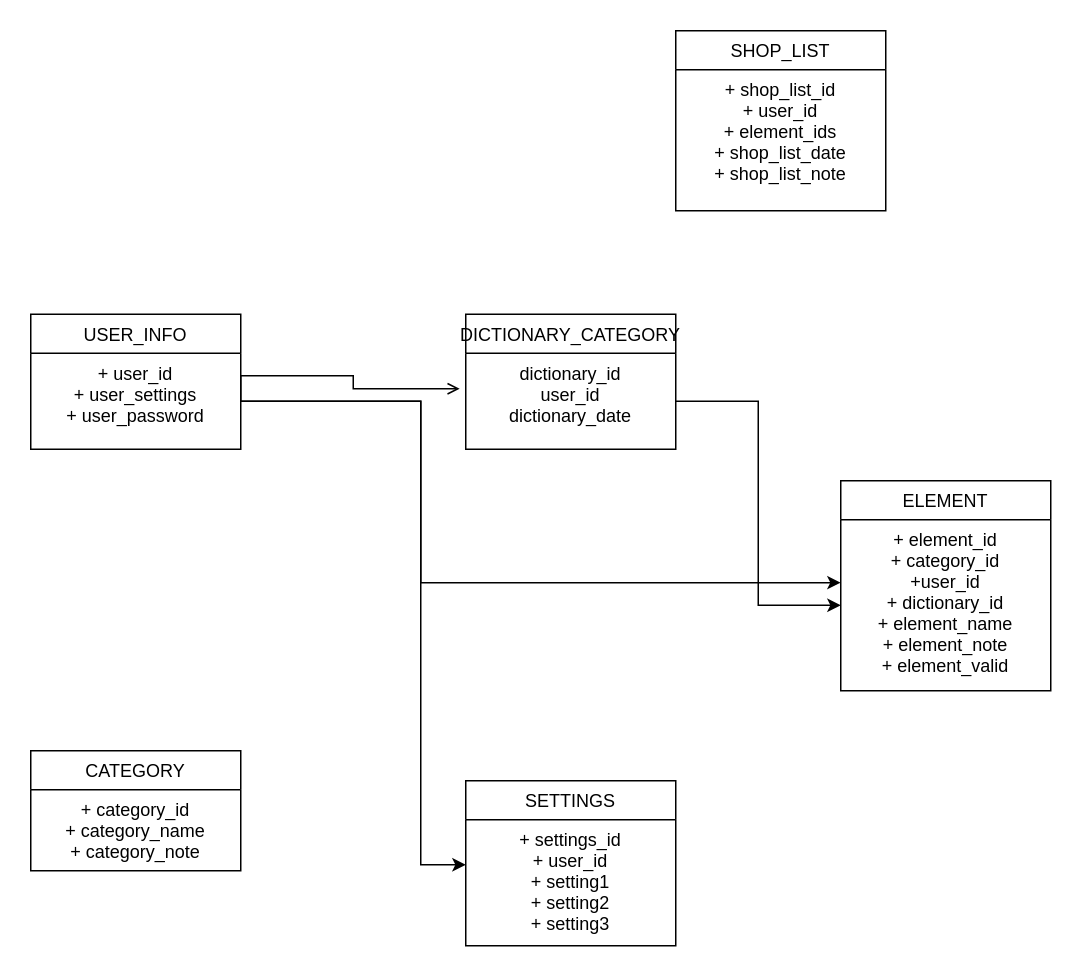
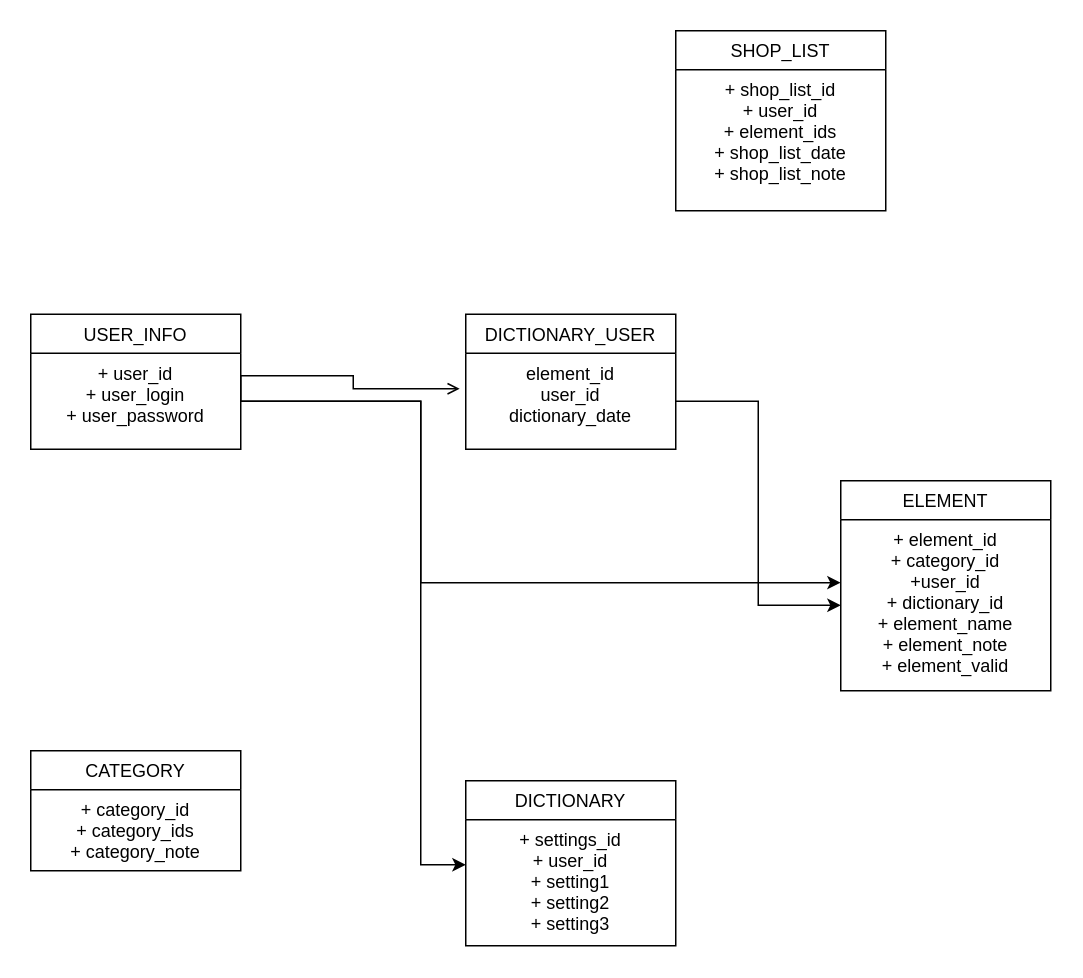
(570, 335) -> (570, 335)
(135, 374) -> (135, 374)
(570, 374) -> (570, 374)
(570, 801) -> (570, 801)
(135, 810) -> (135, 810)
